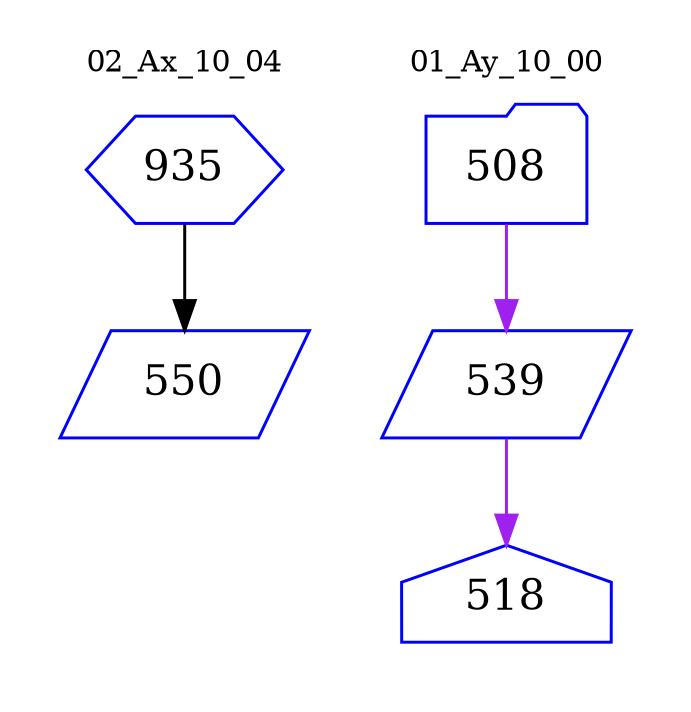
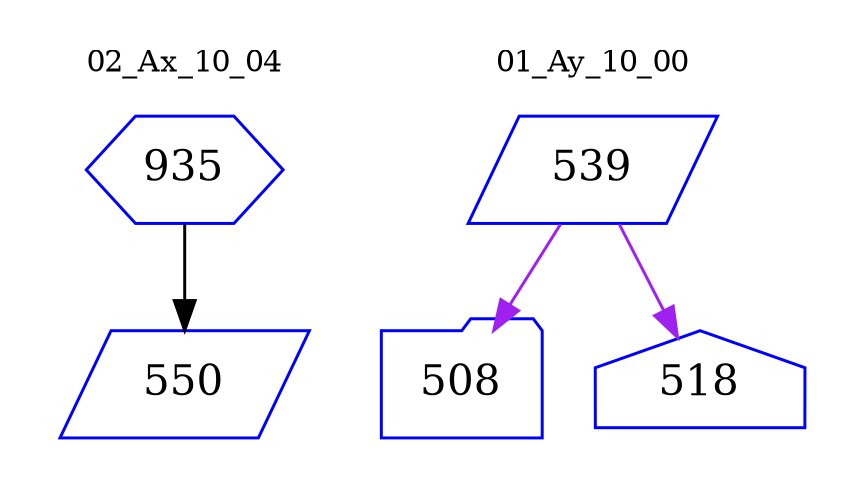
(506, 262) -> (535, 265)
